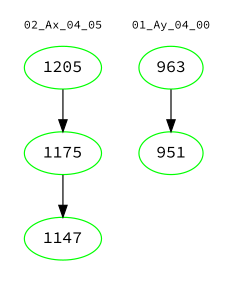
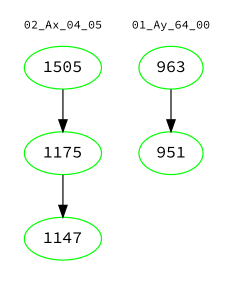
(172, 26) -> (172, 26)
(63, 68) -> (63, 68)
